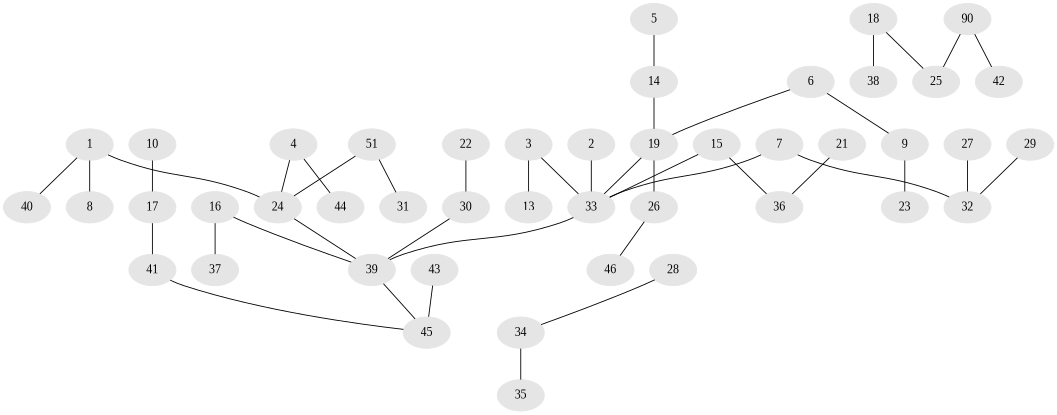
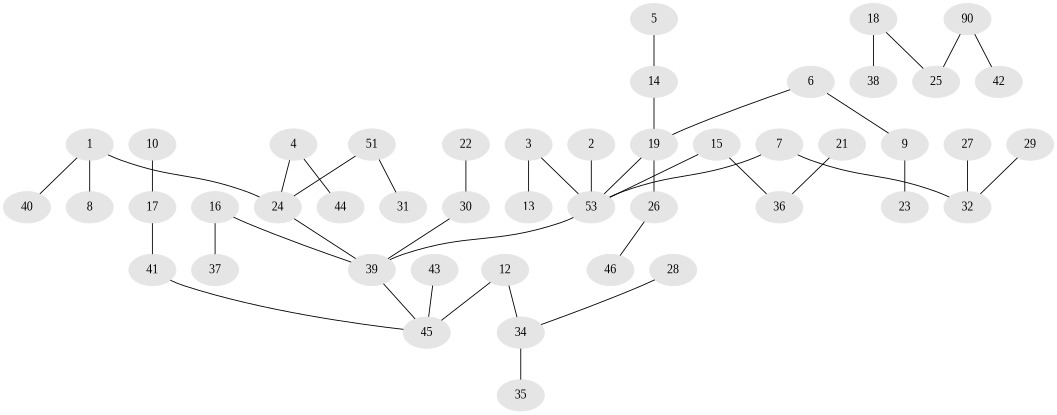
(591, 207) -> (591, 207)
none -> (505, 270)
